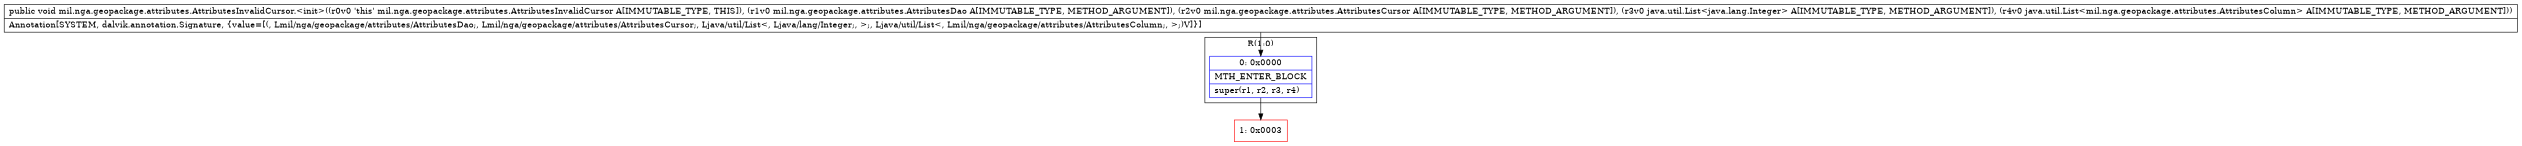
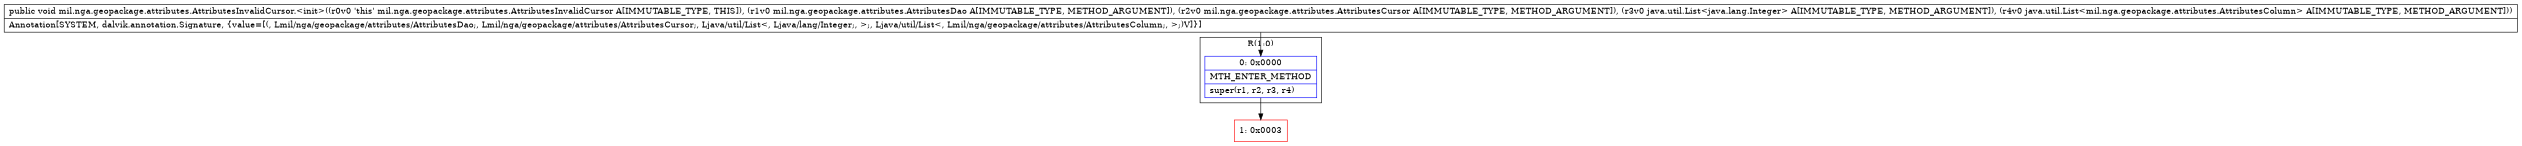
(1261, 77) -> (1261, 77)
